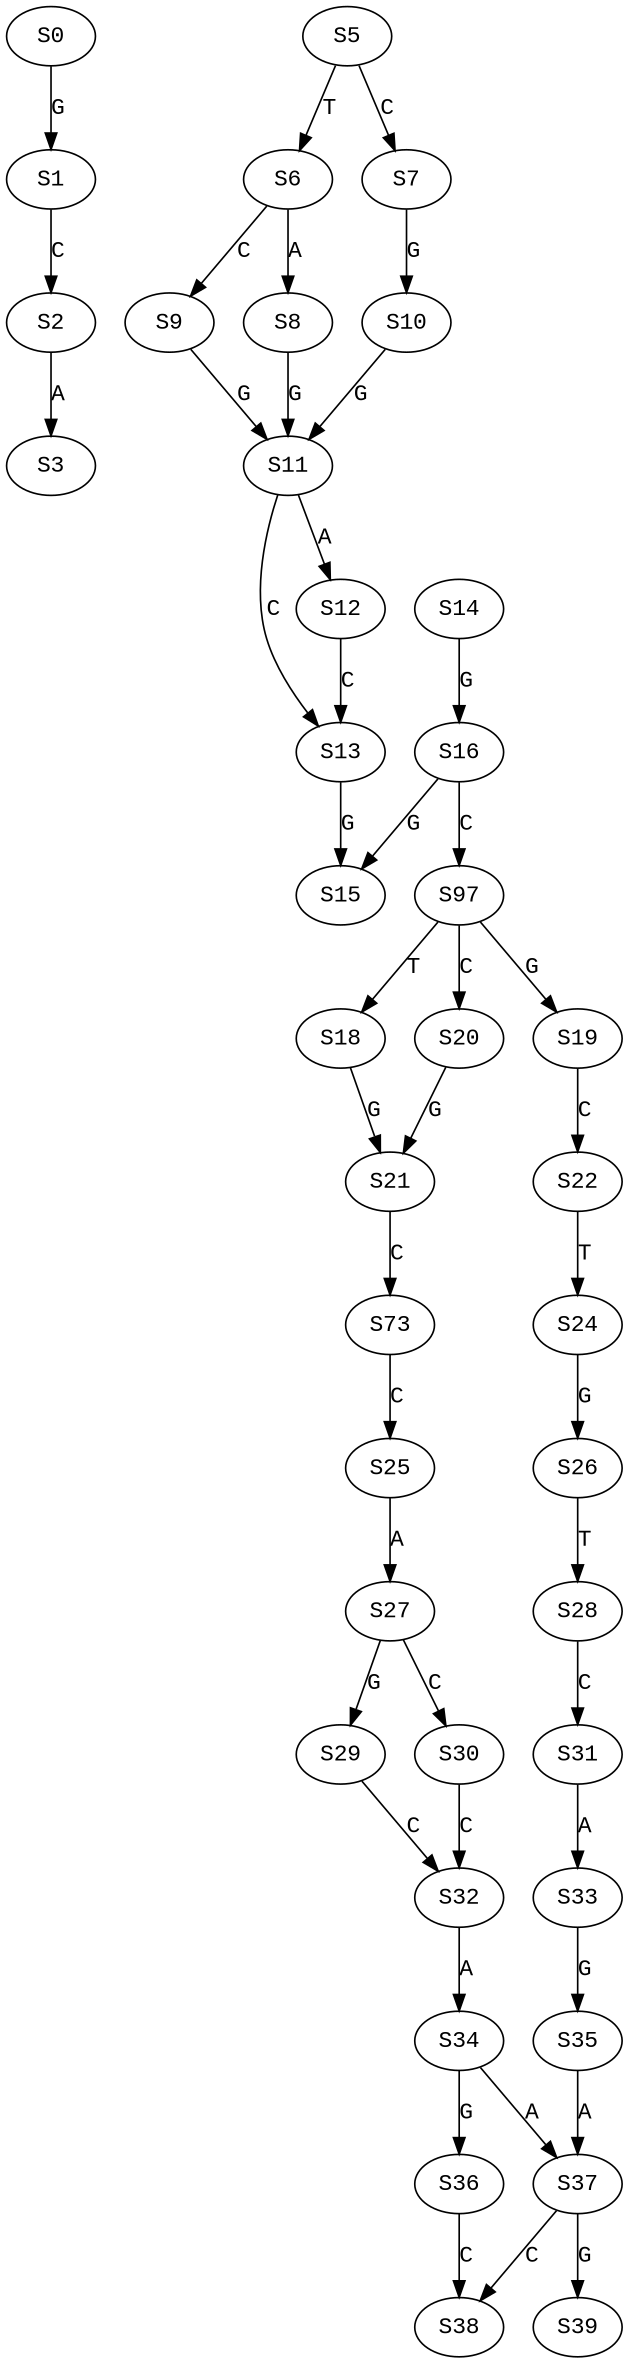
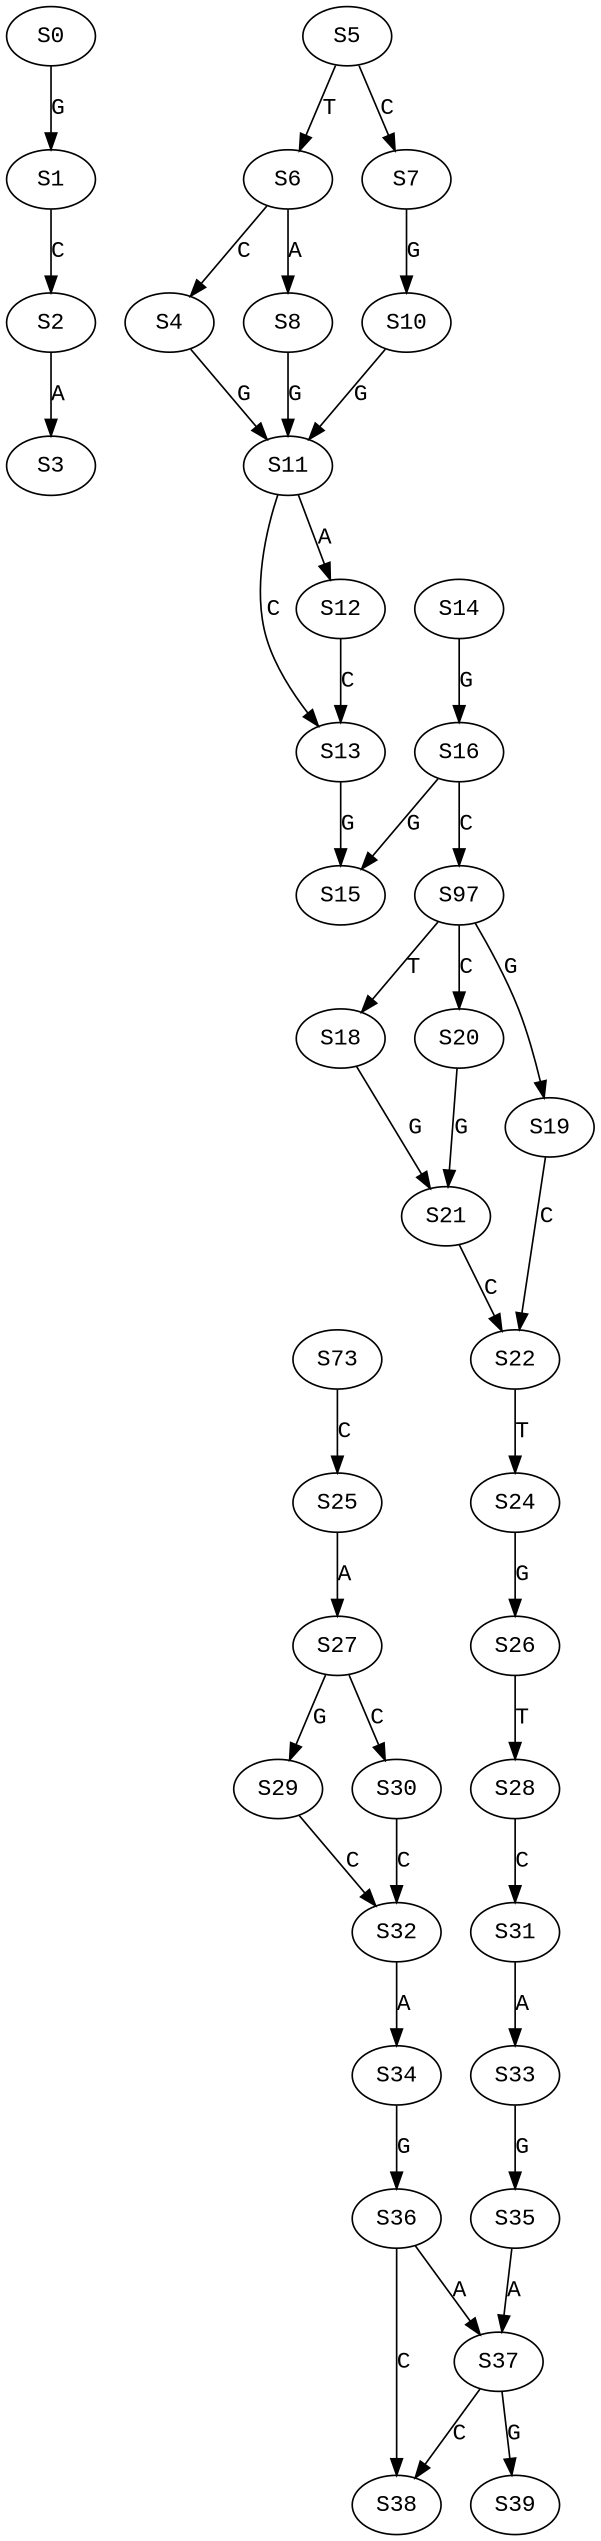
(170, 323) -> (170, 323)
(390, 1245) -> (477, 1280)
(513, 2106) -> (443, 2284)
